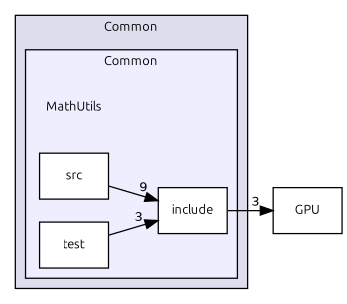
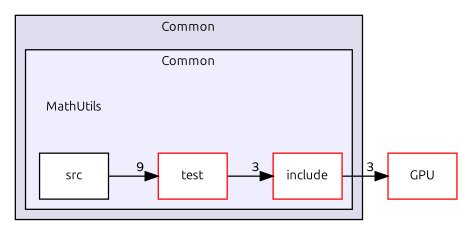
(127, 192) -> (127, 176)
(193, 211) -> (308, 176)
(308, 211) -> (422, 176)
(74, 245) -> (193, 176)
